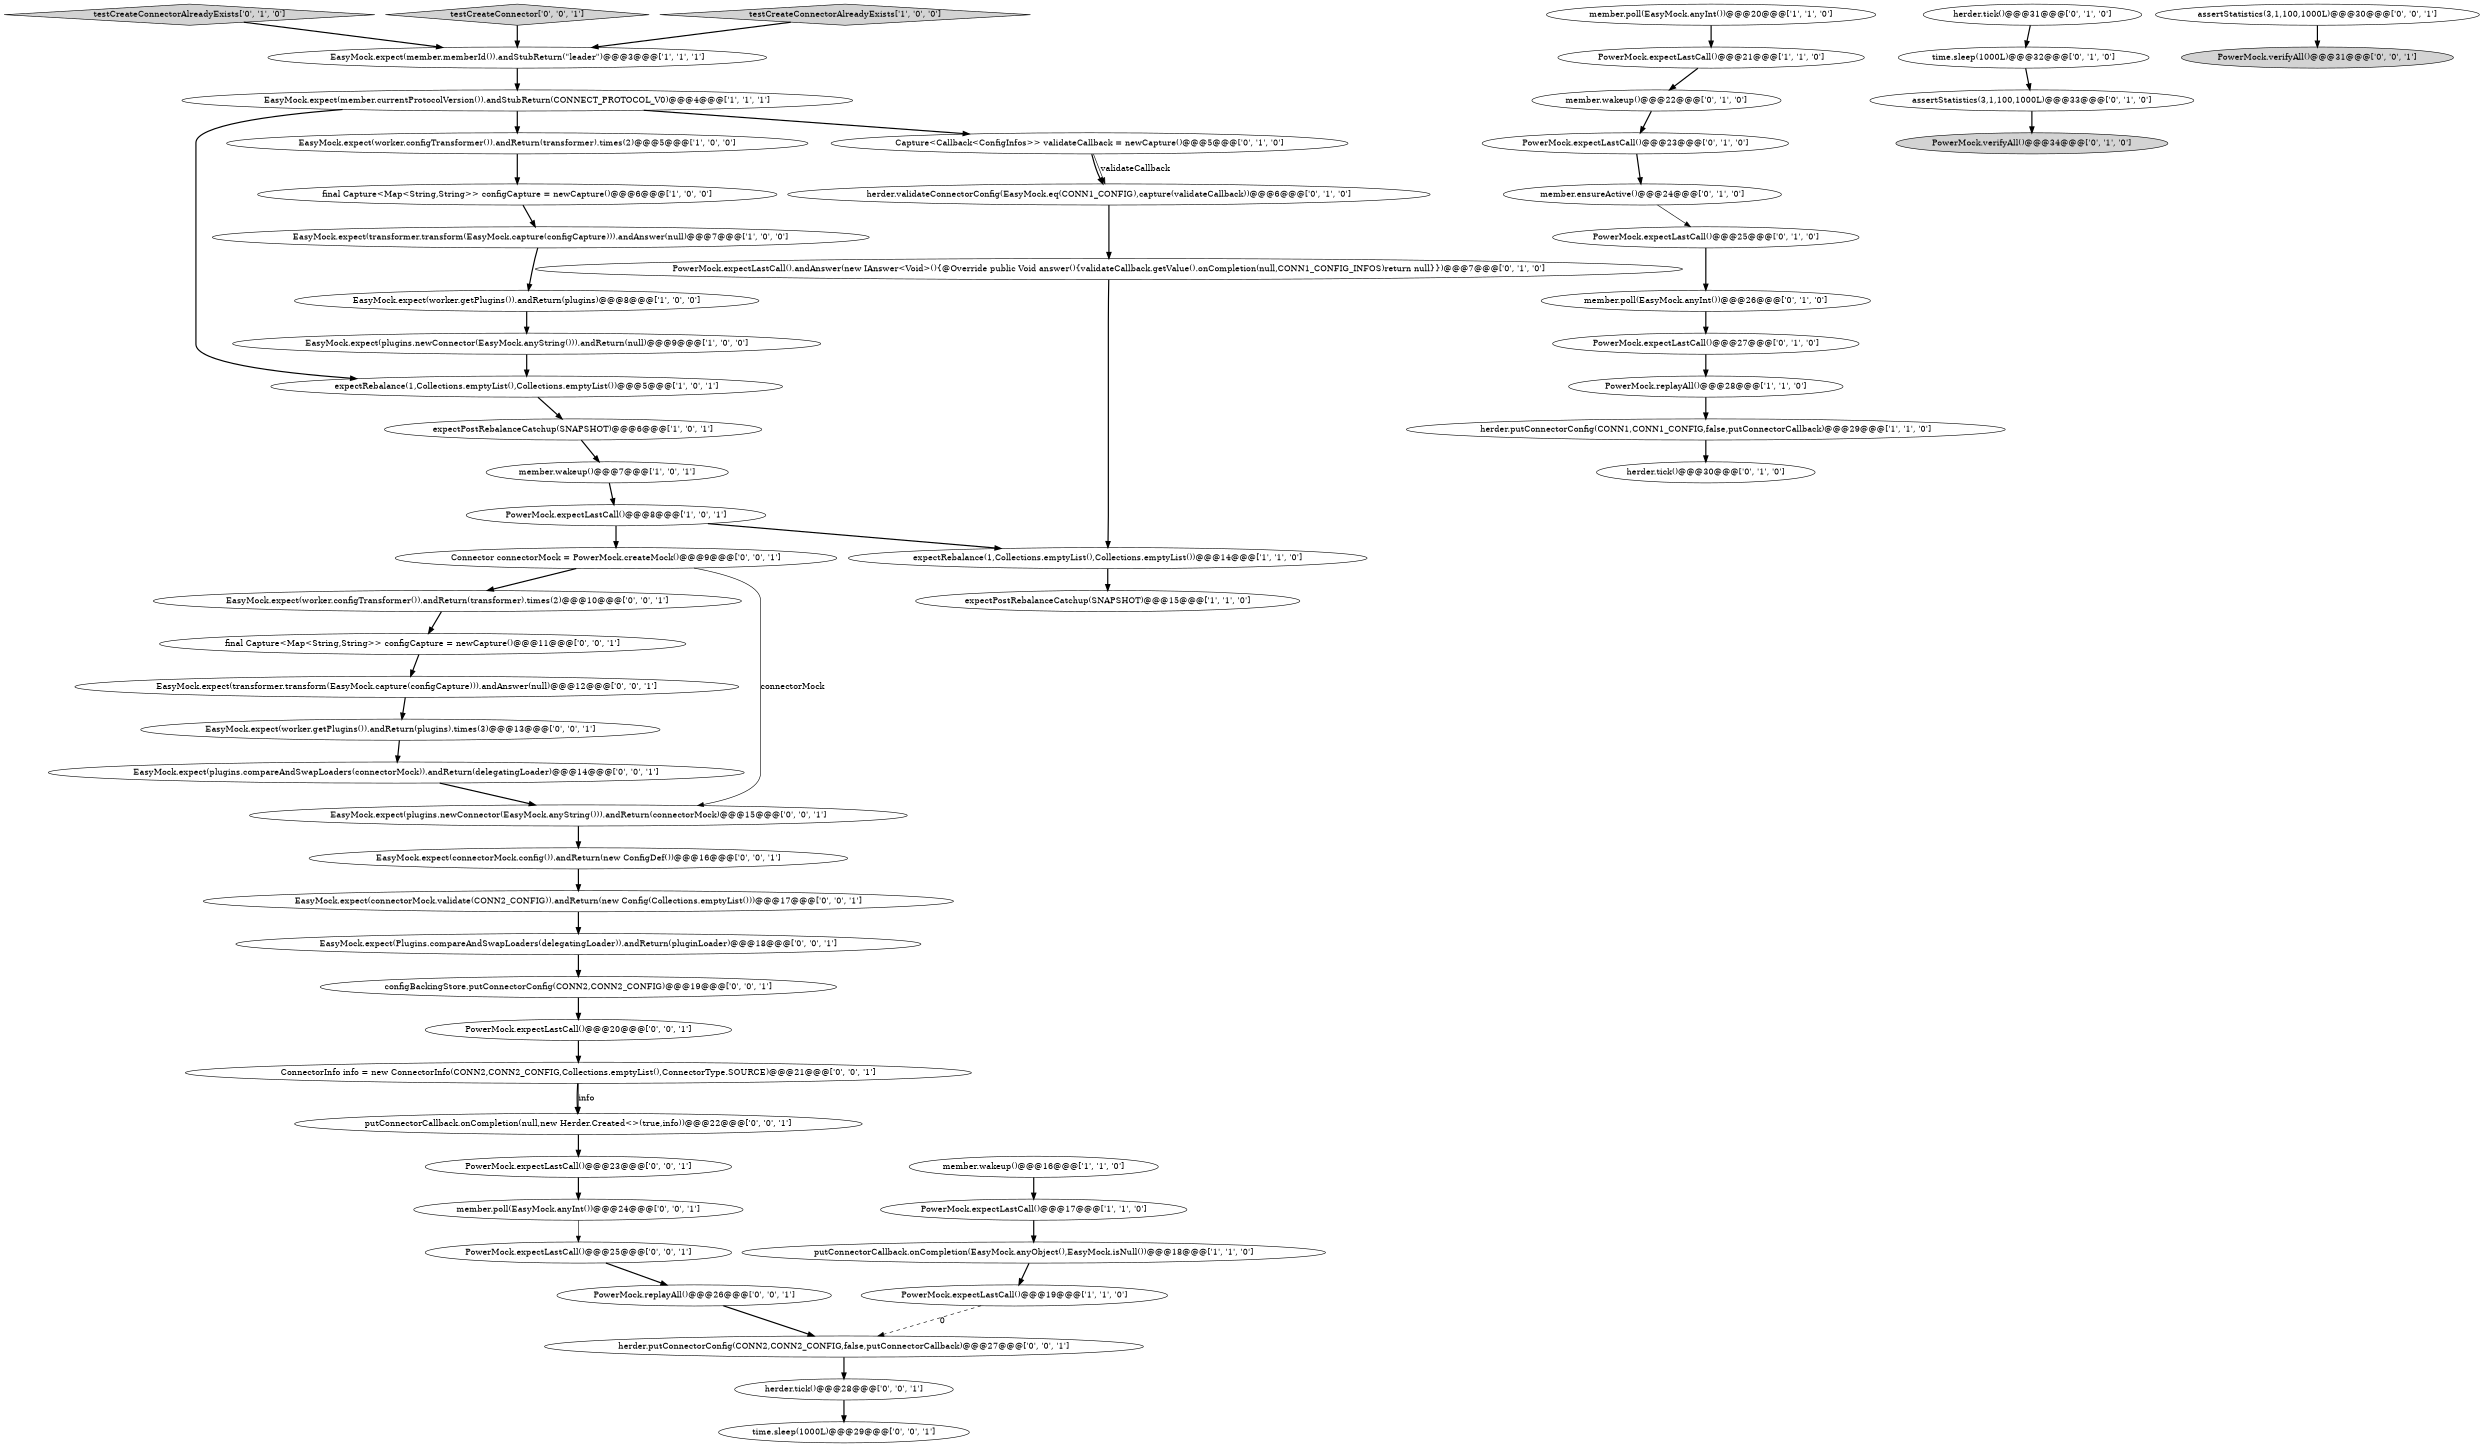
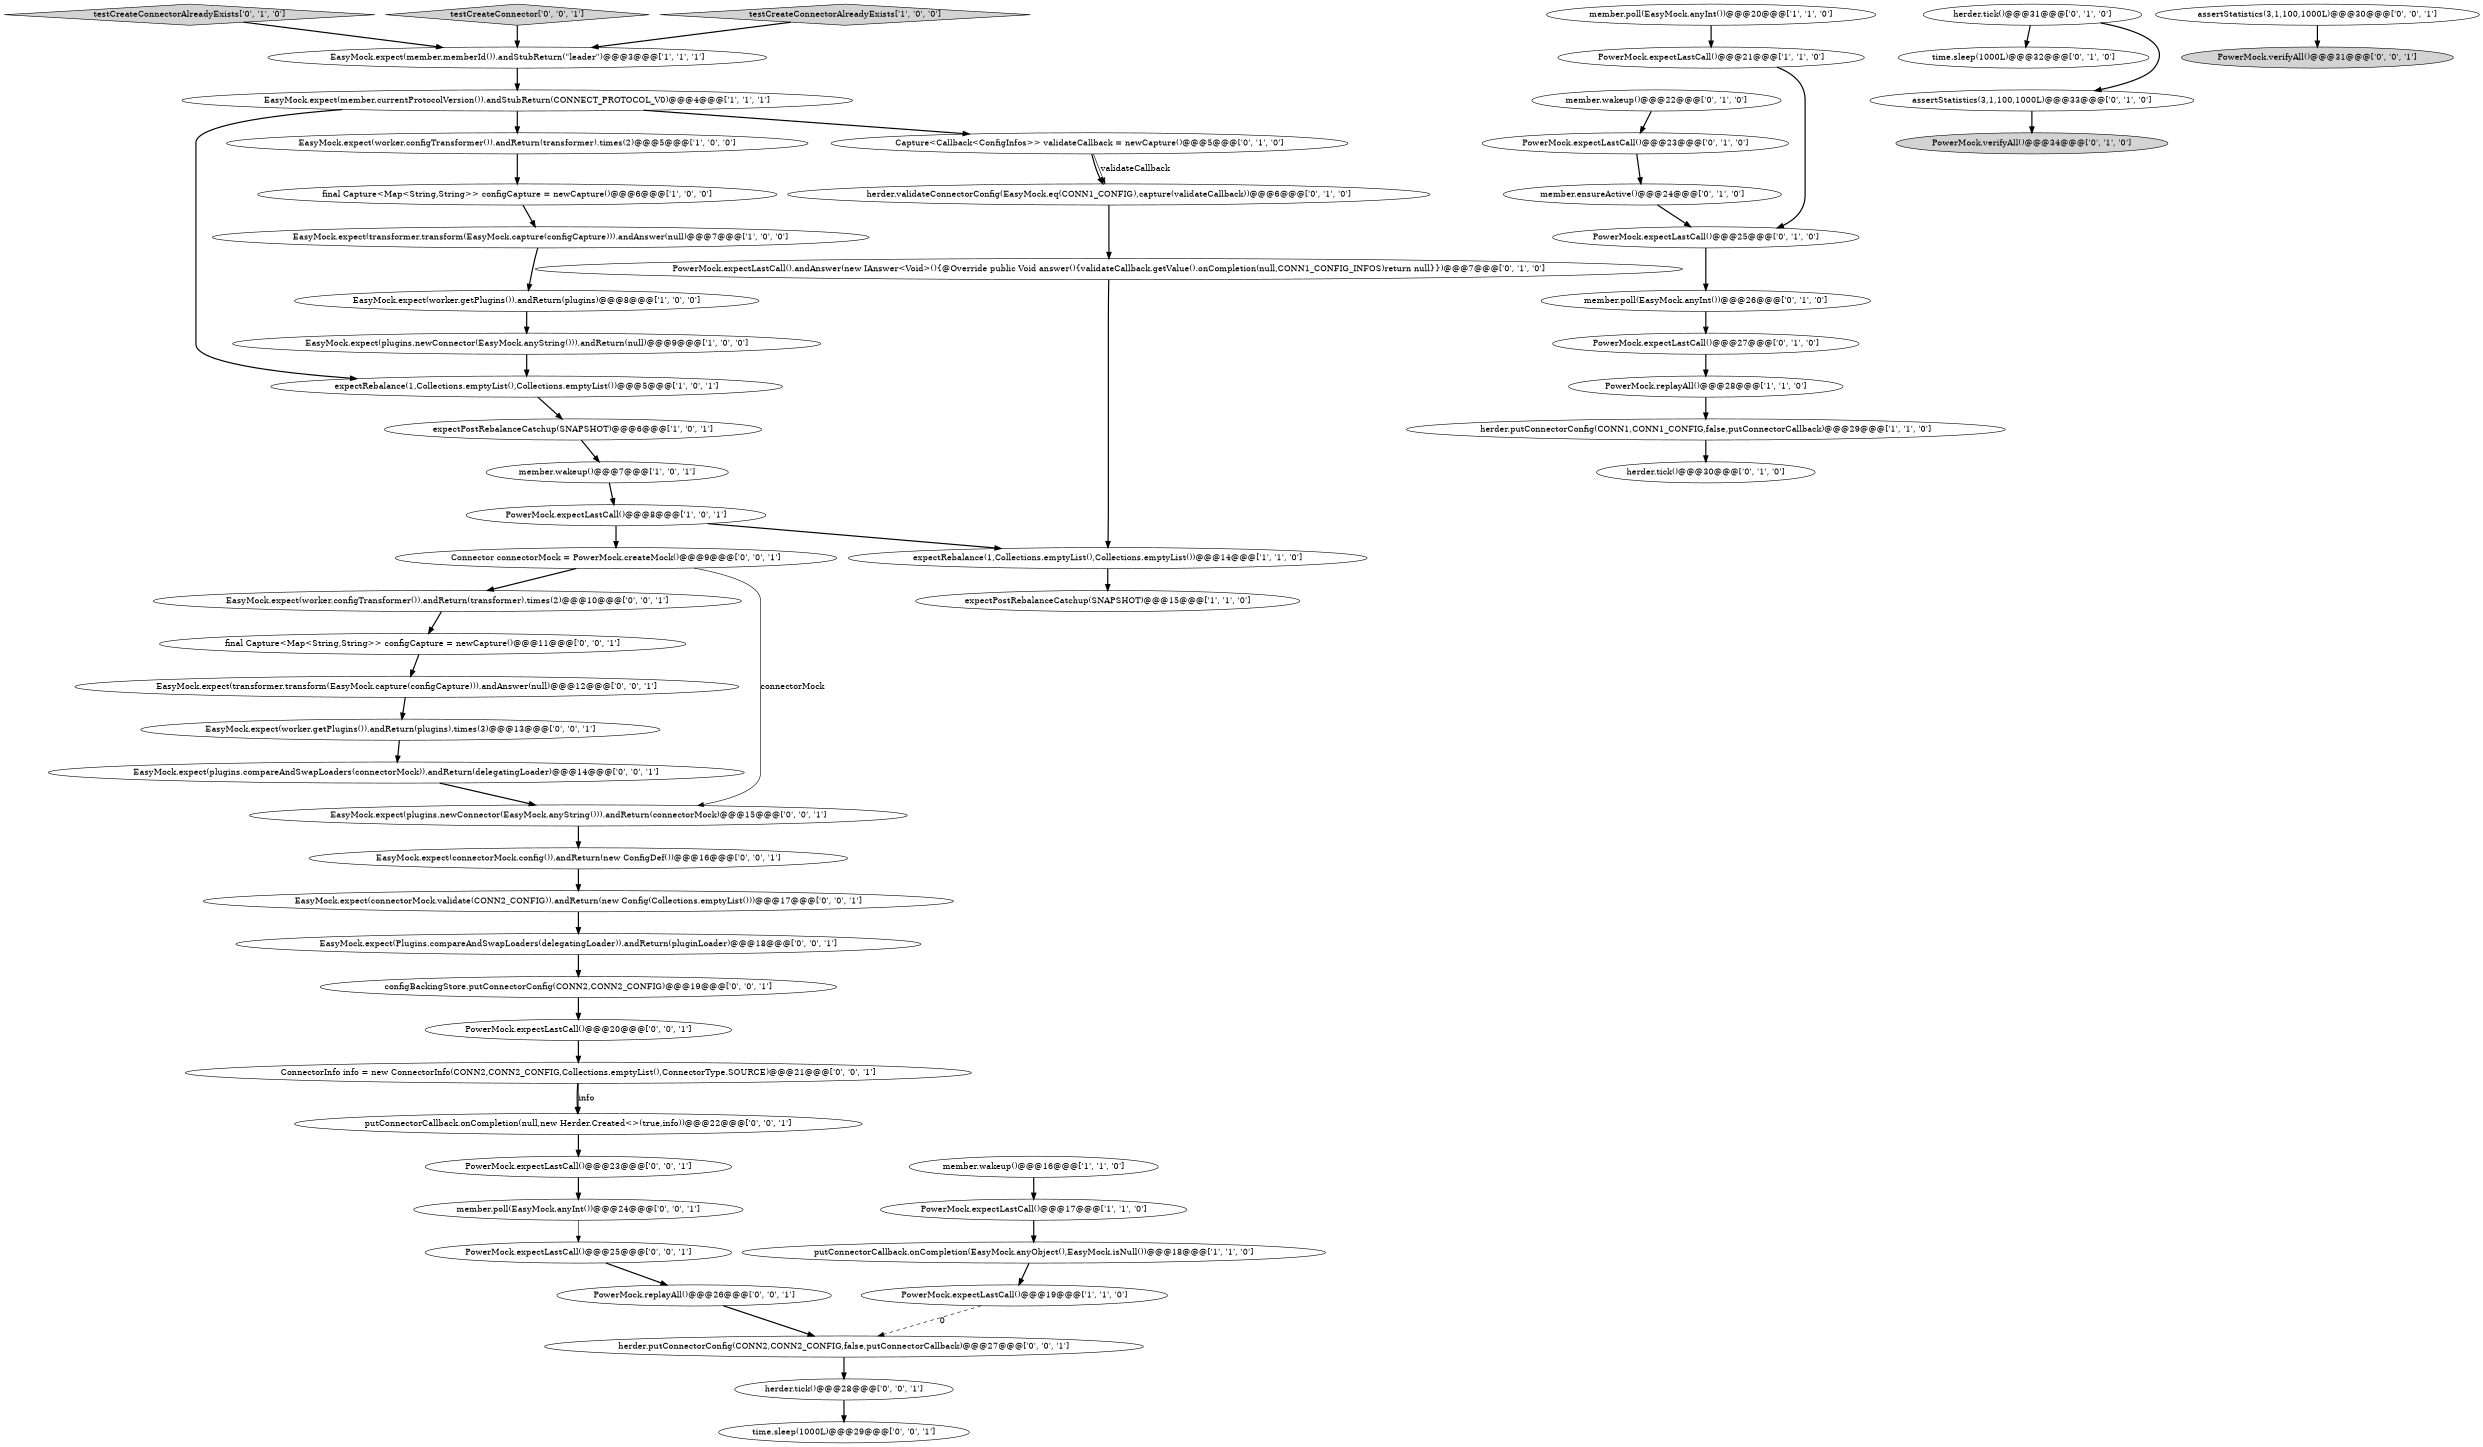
(2027, 76) -> (2159, 56)
(1686, 77) -> (1805, 144)
(1671, 214) -> (1671, 214)
